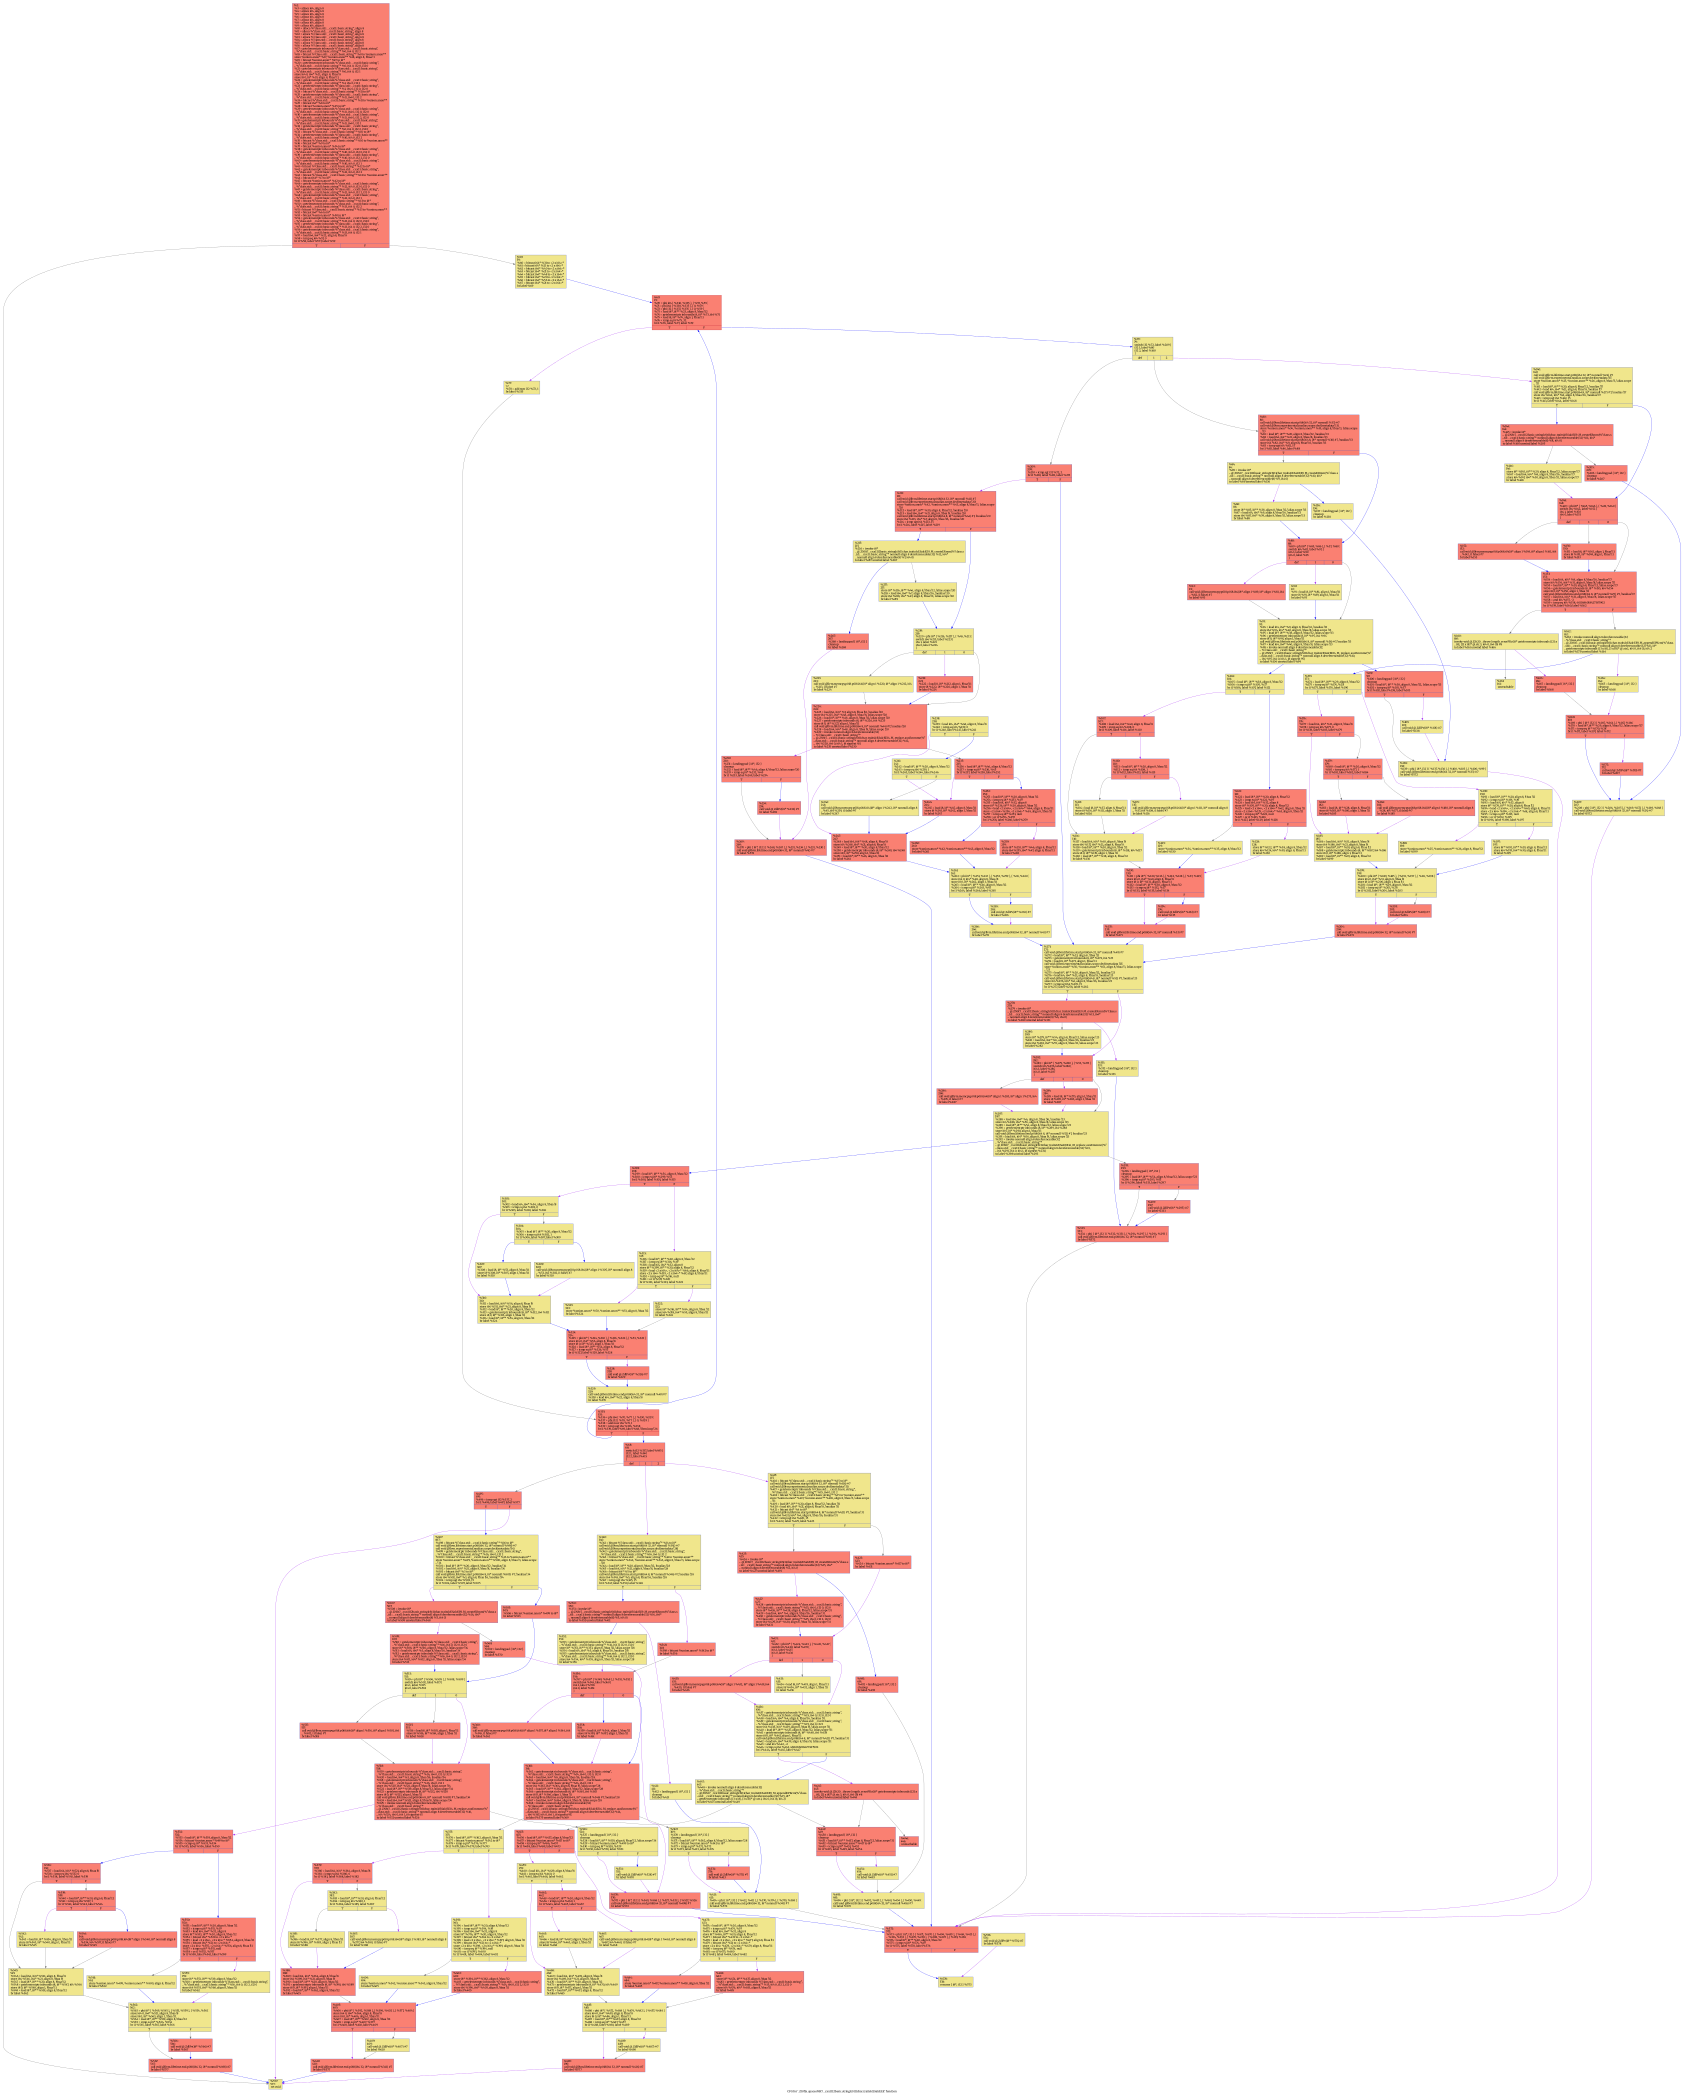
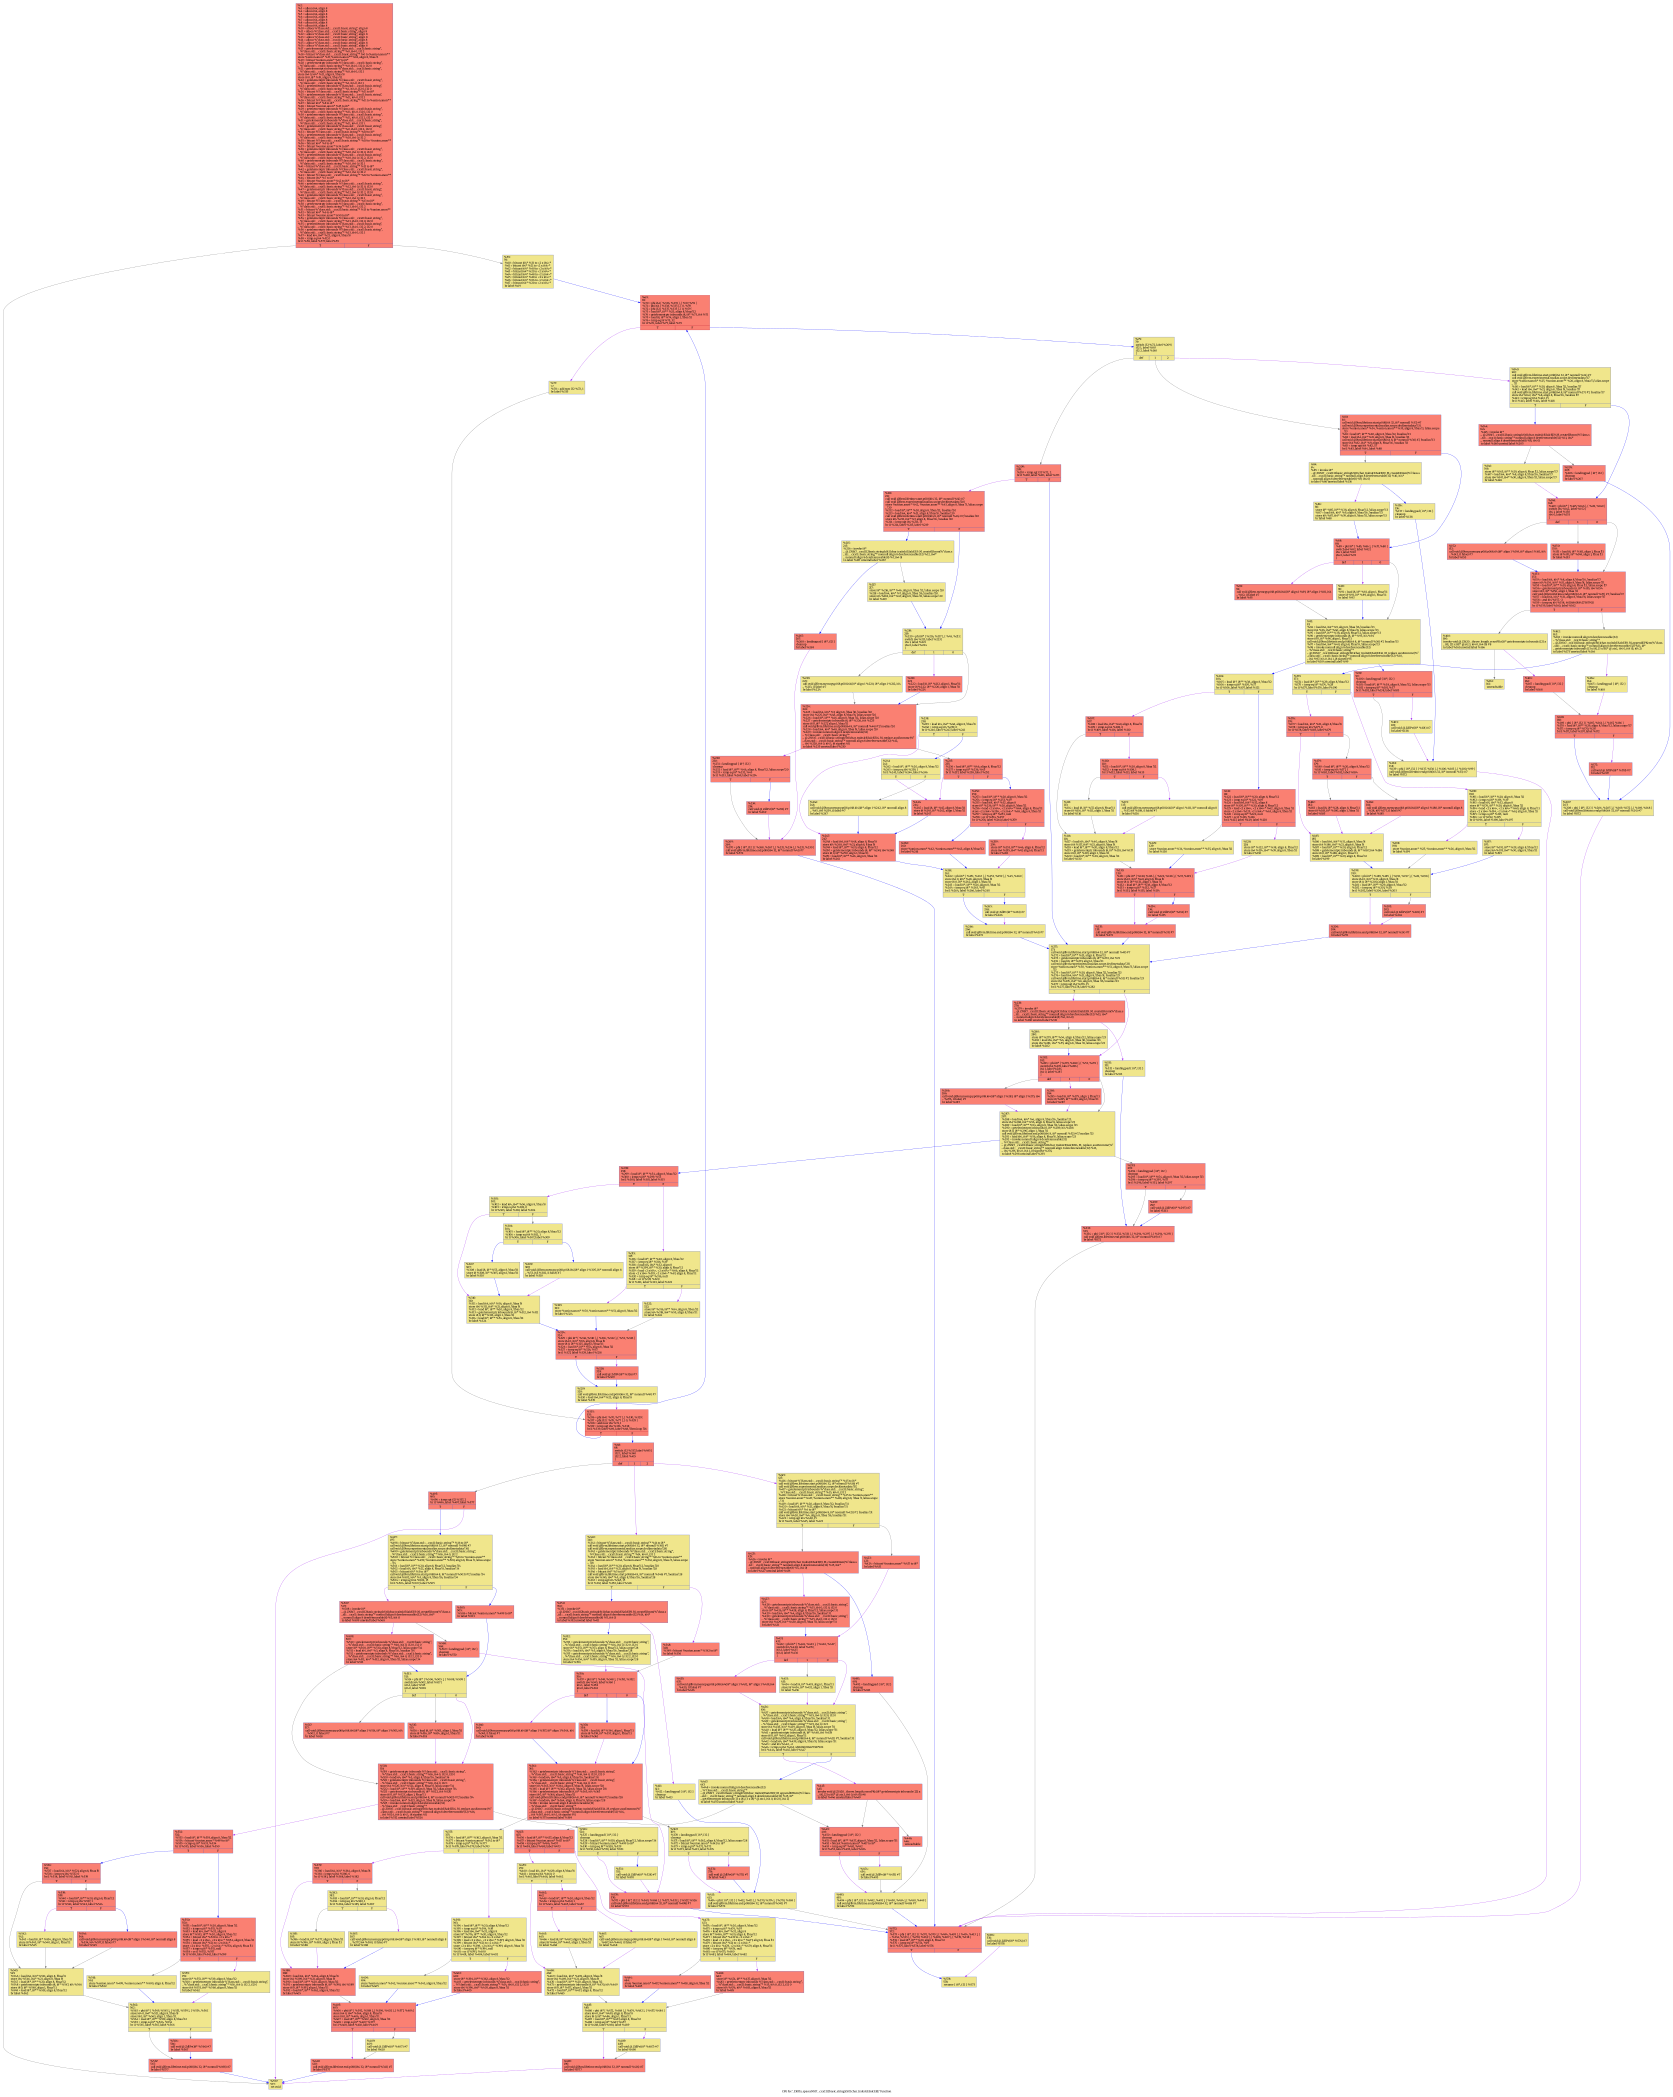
(377, 1751) -> (293, 1740)
